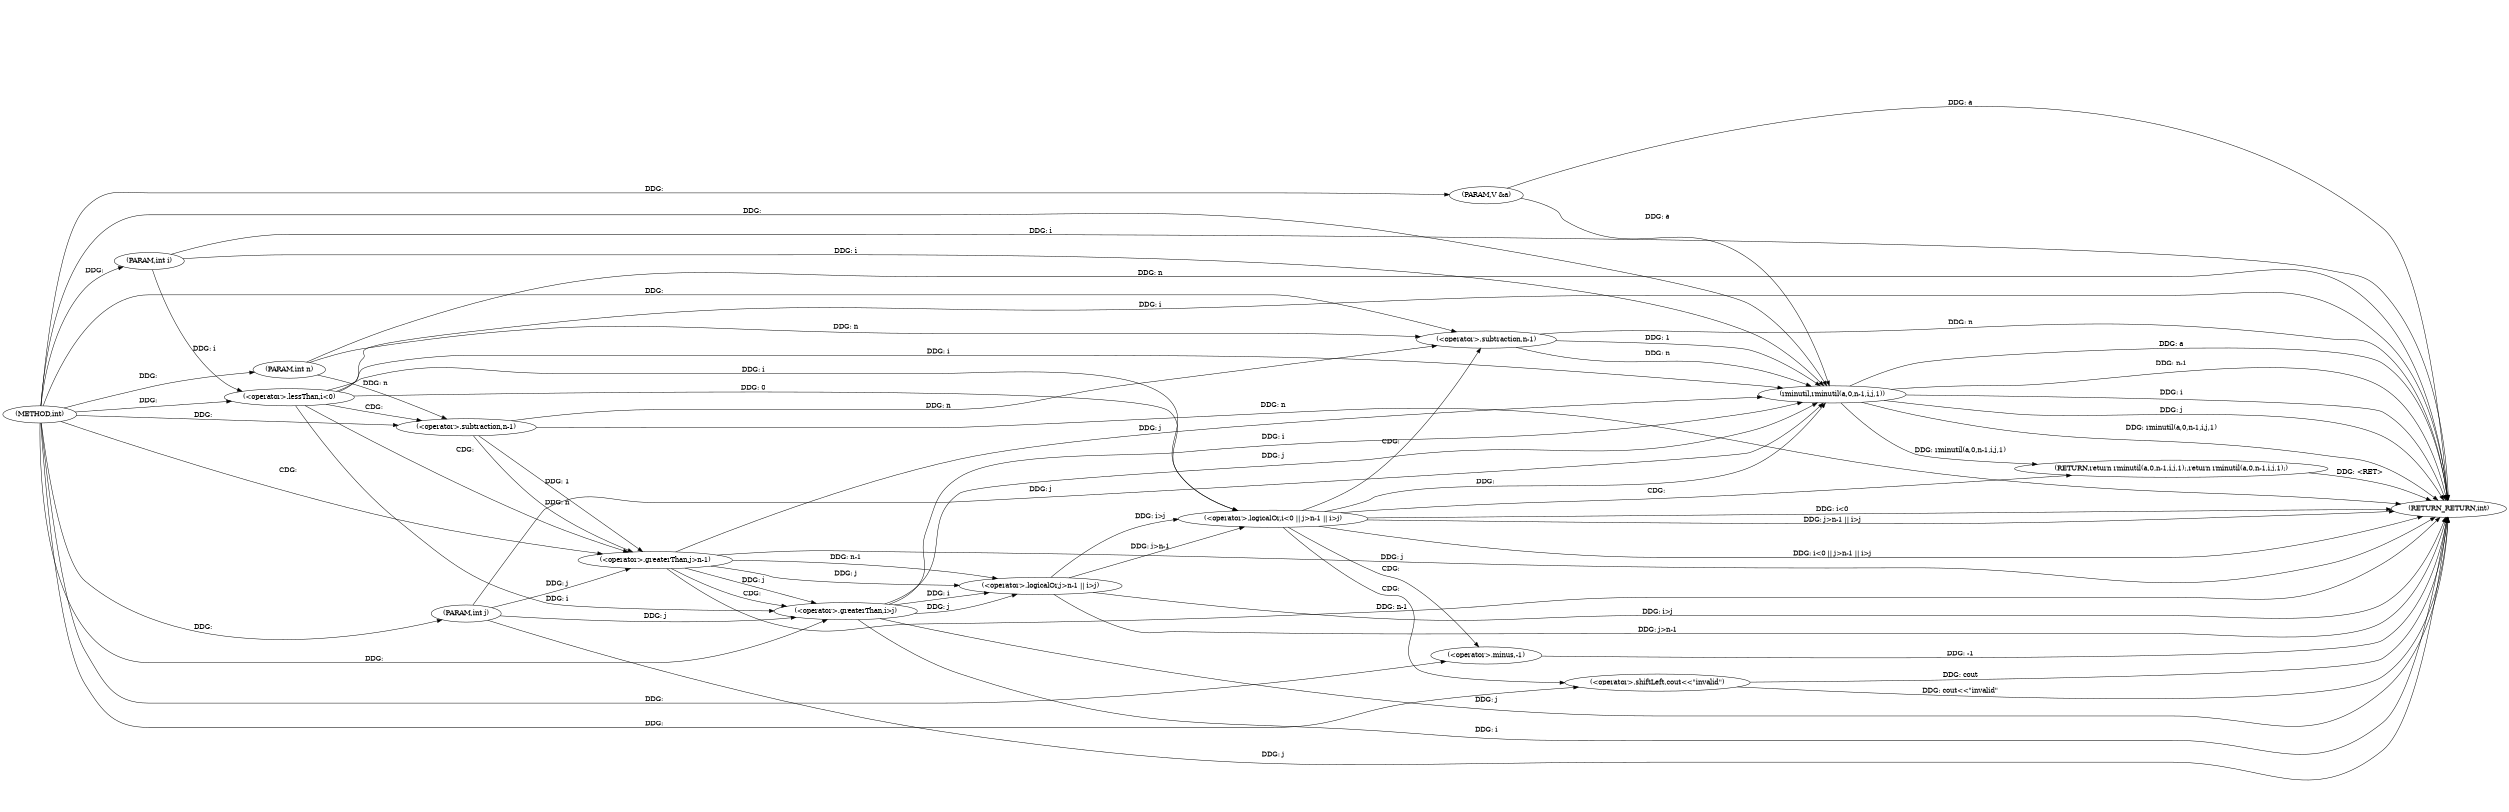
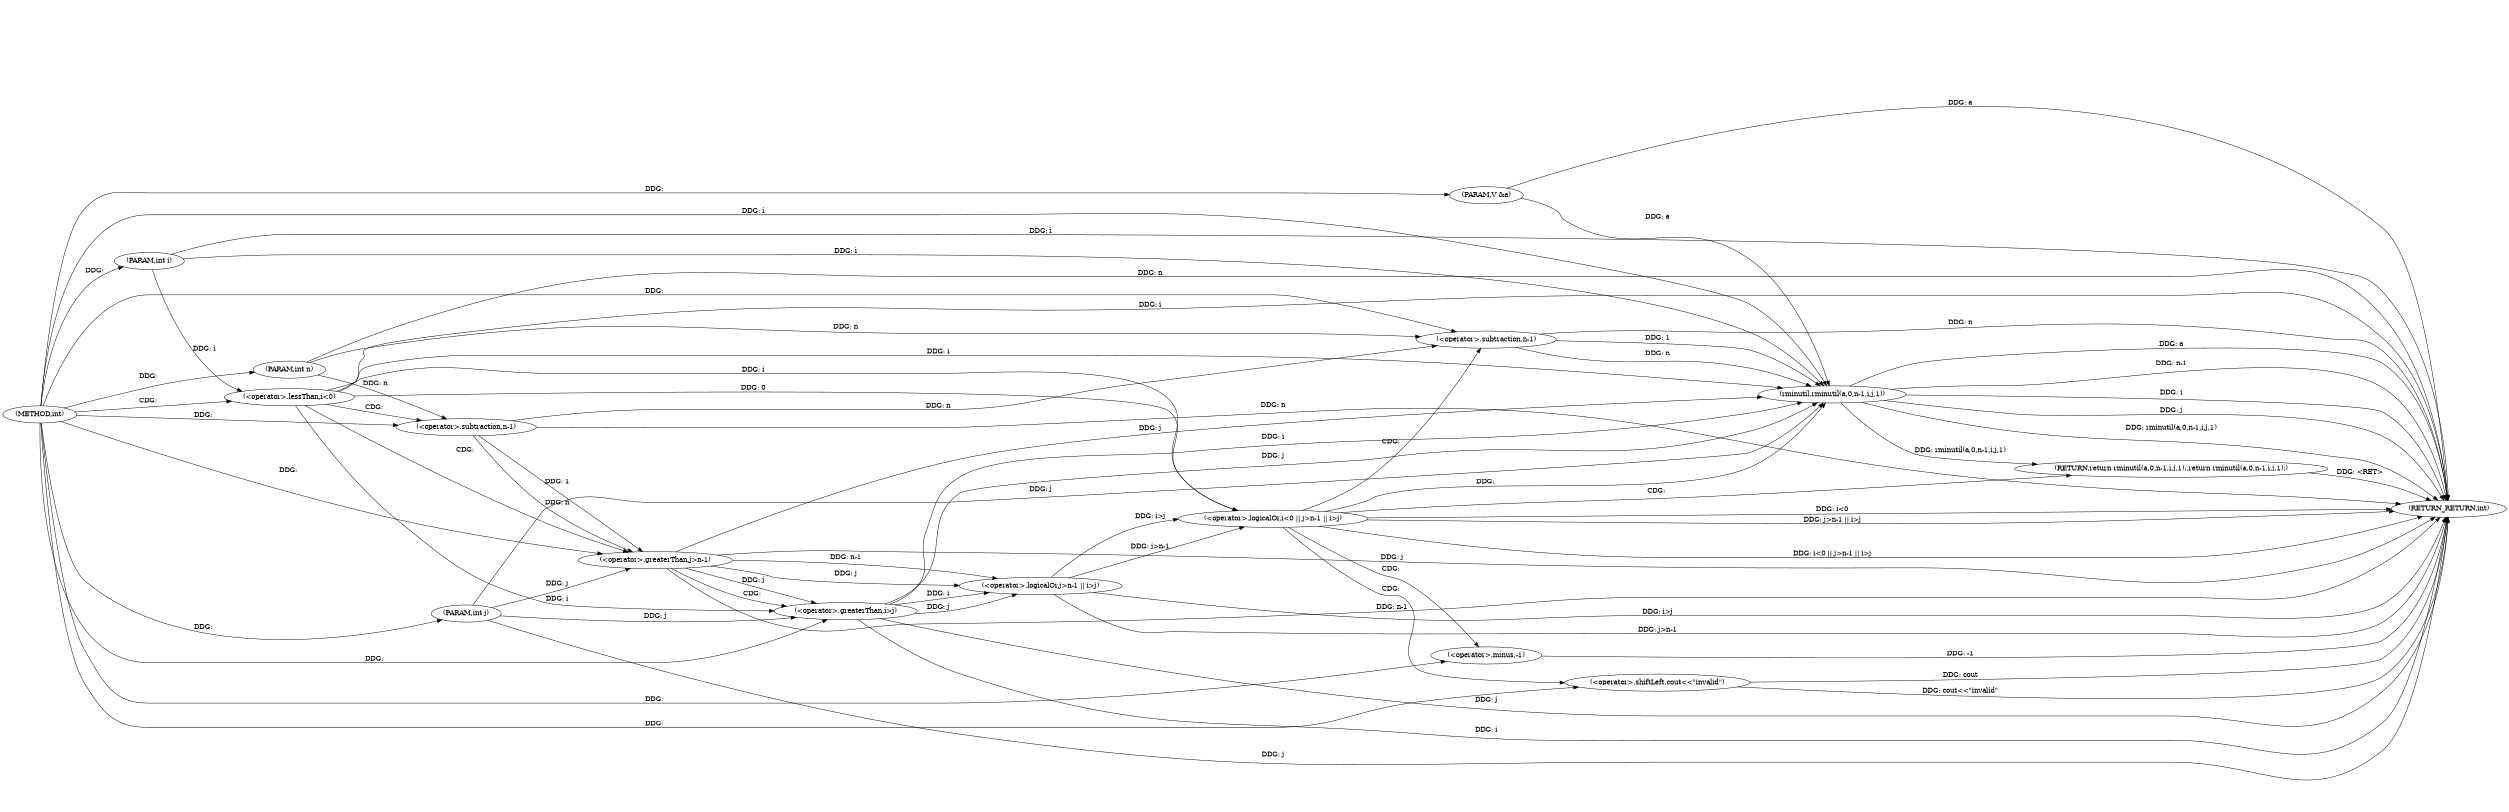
(753, 211) -> (753, 211)
(149, 401) -> (149, 401)
(289, 470) -> (289, 470)
